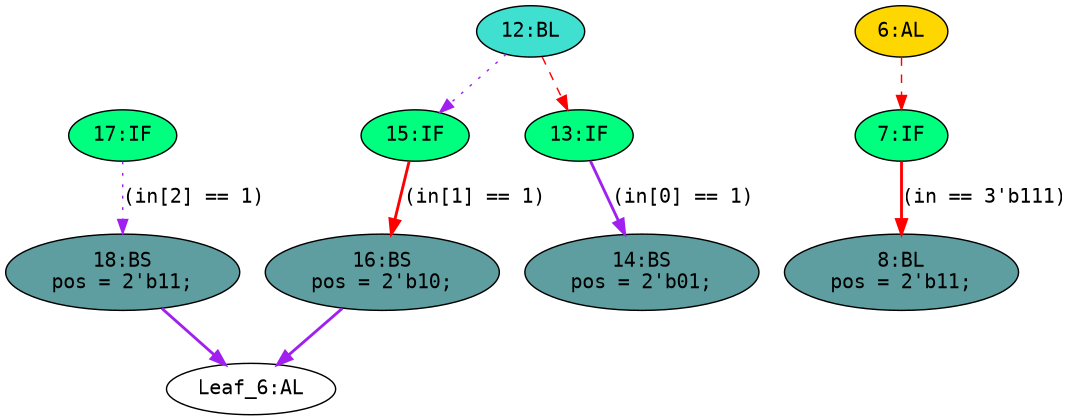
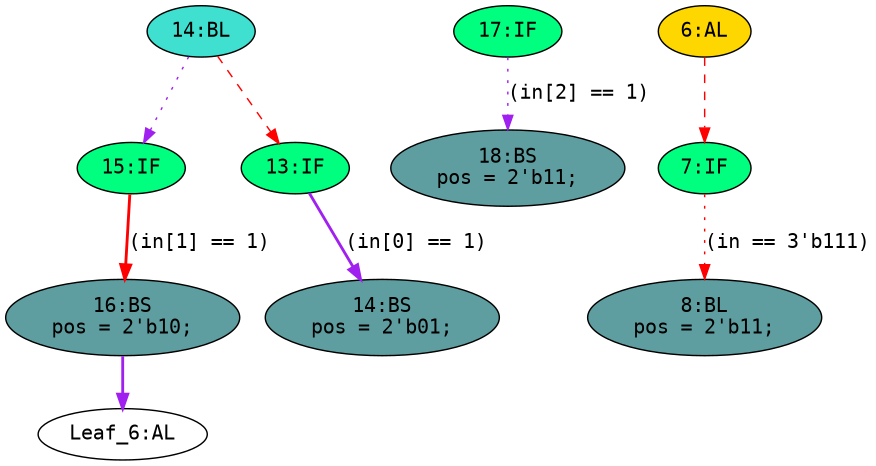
(531, 31) -> (201, 31)
(902, 190) -> (705, 230)
(188, 332) -> none
